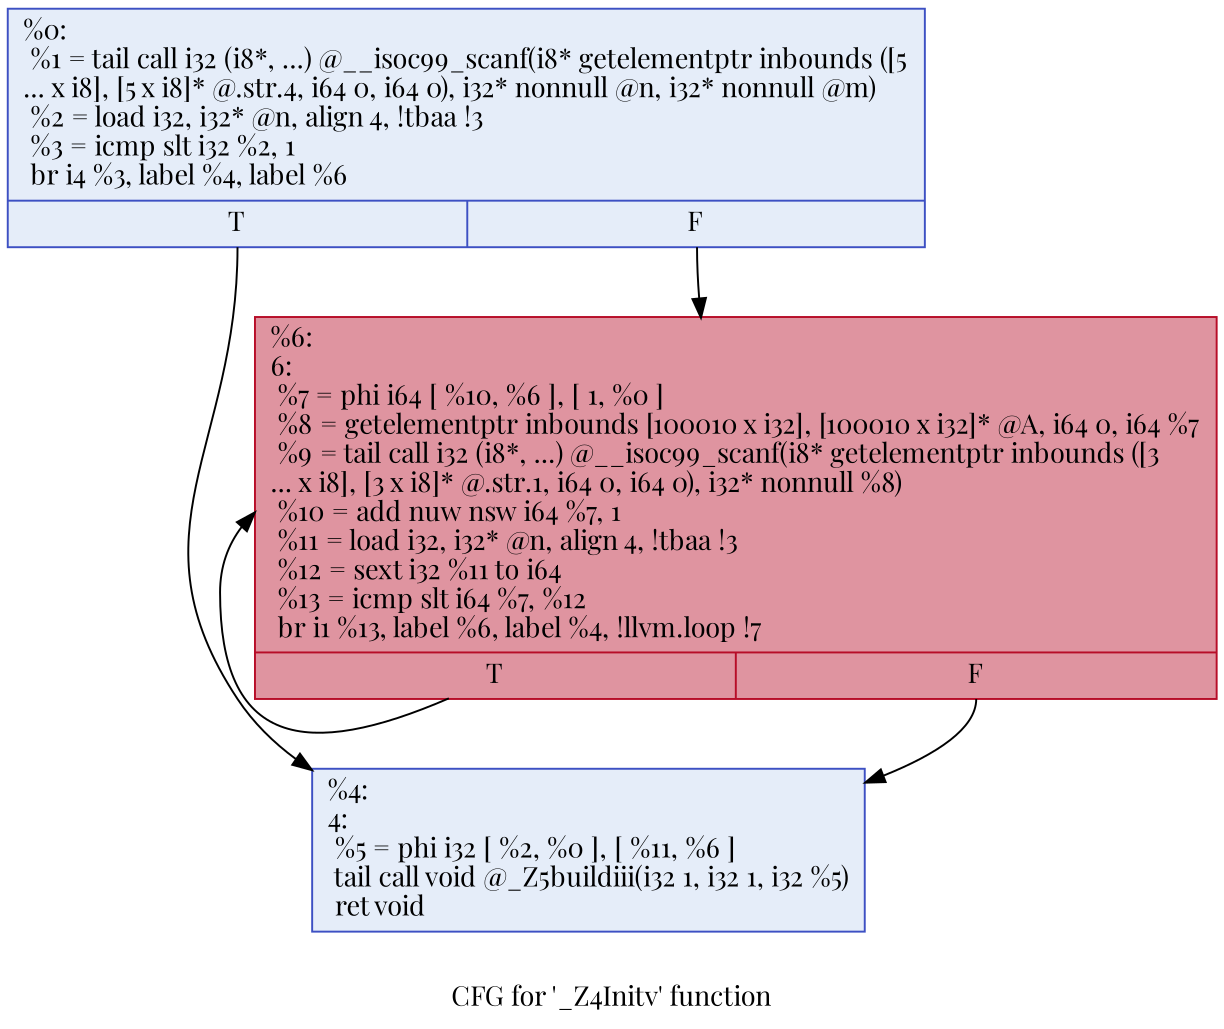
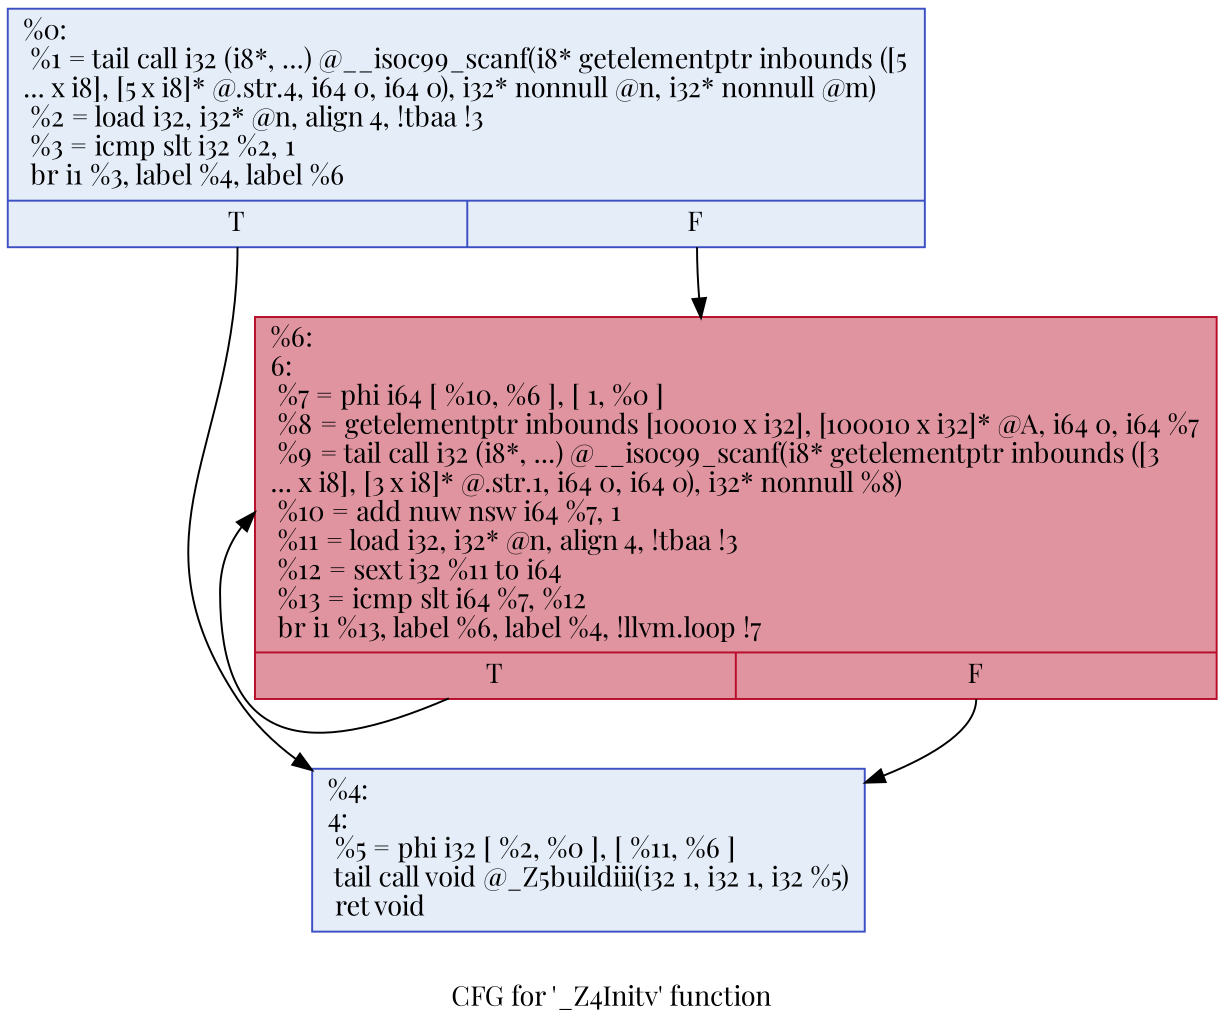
(186, 176) -> (184, 176)
